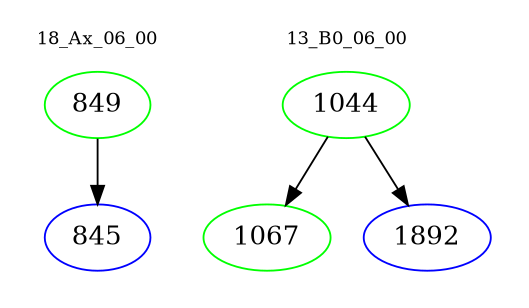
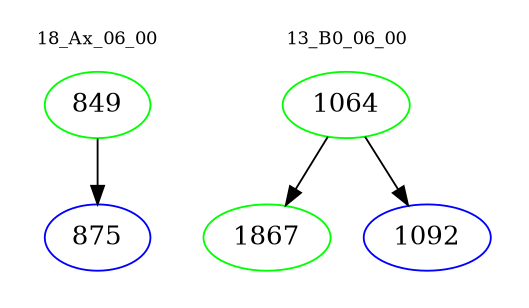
(346, 105) -> (346, 105)
(98, 238) -> (98, 238)
(267, 238) -> (267, 238)
(427, 238) -> (427, 238)
